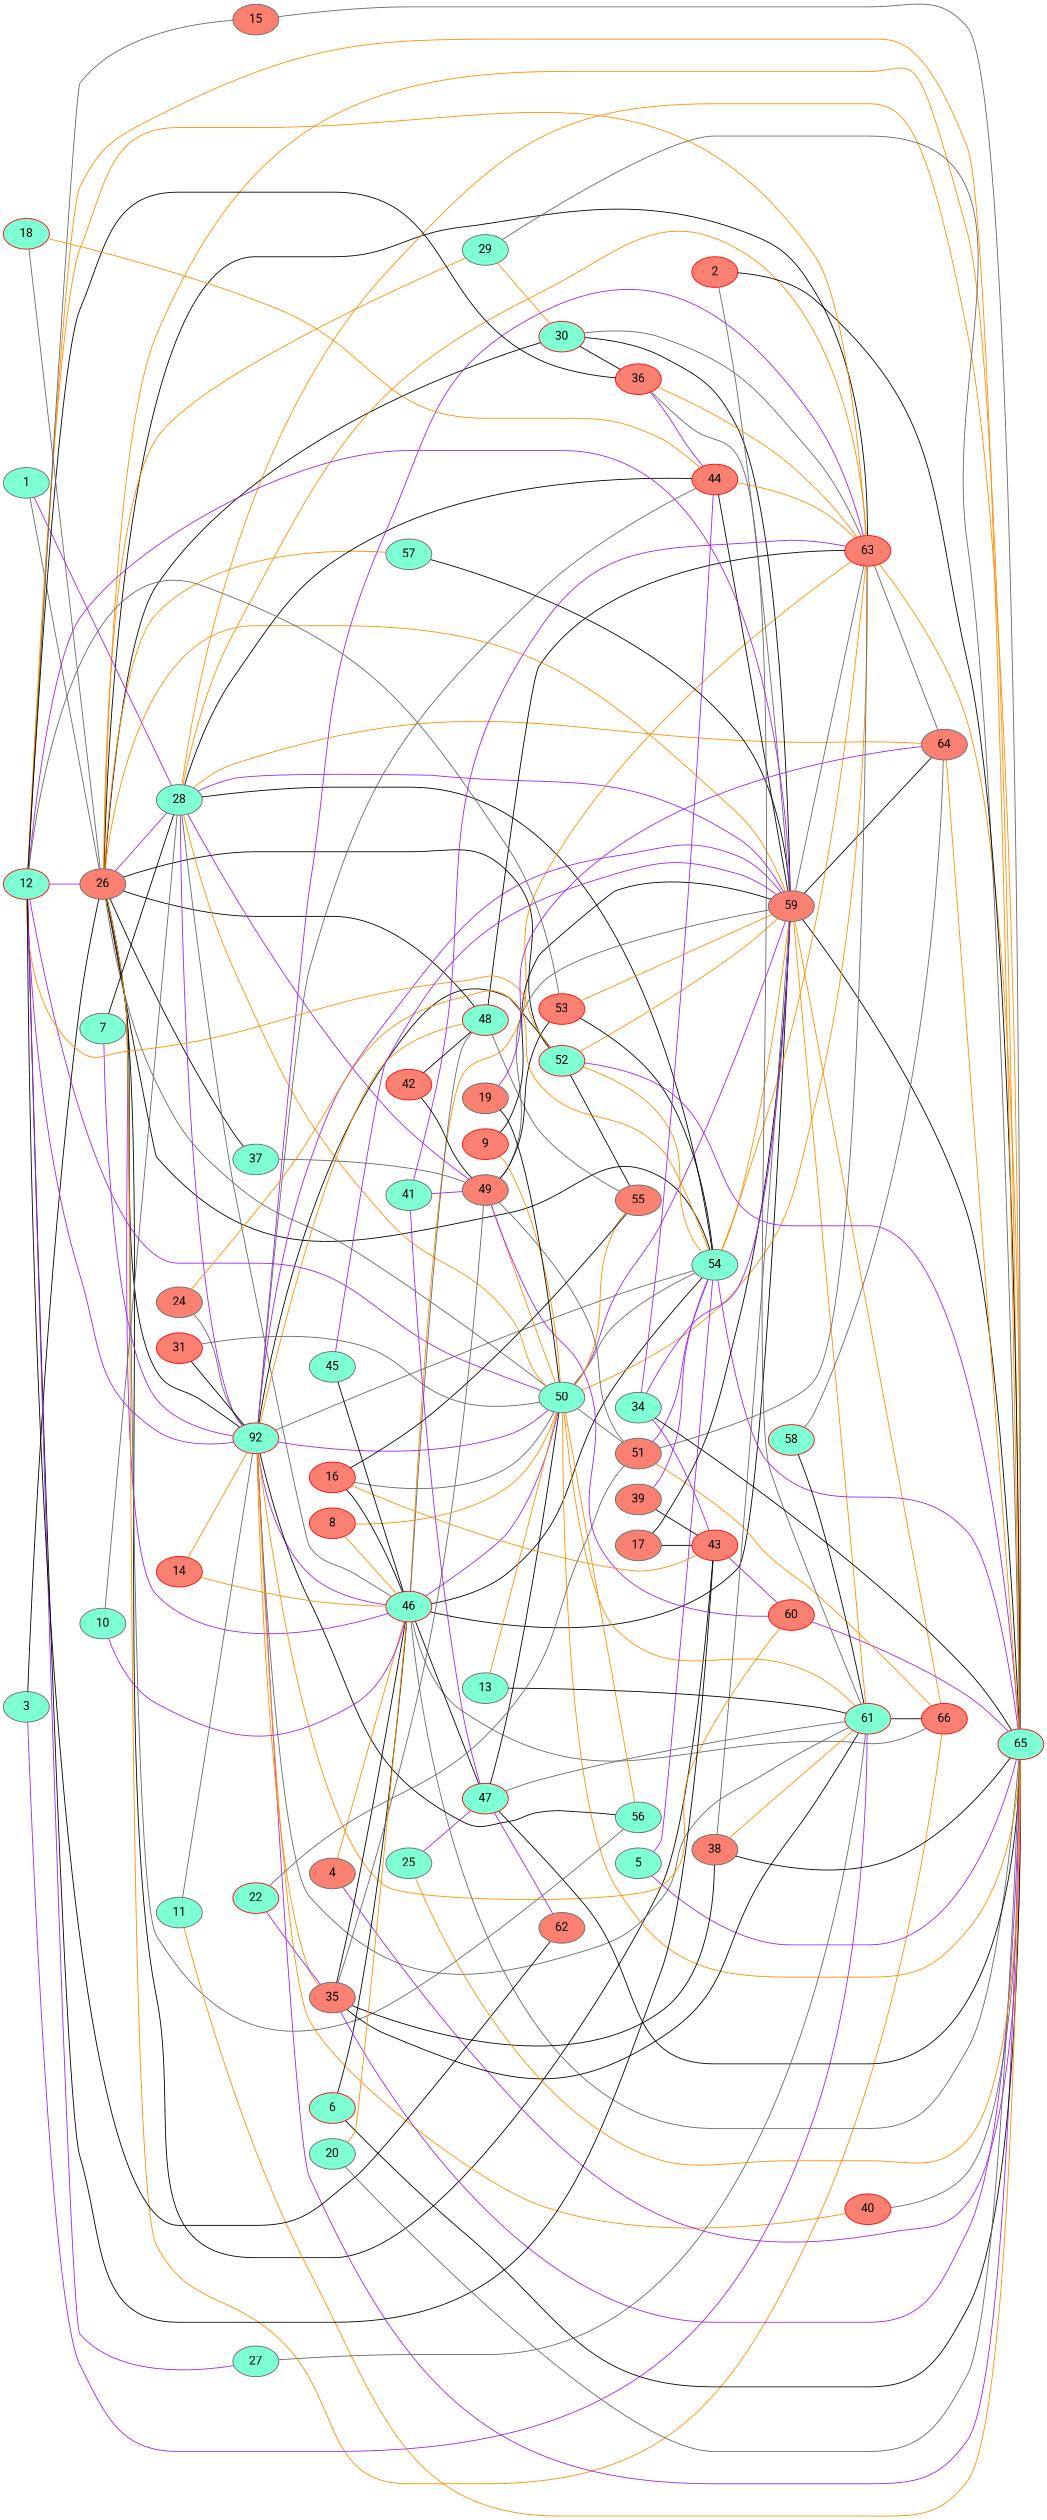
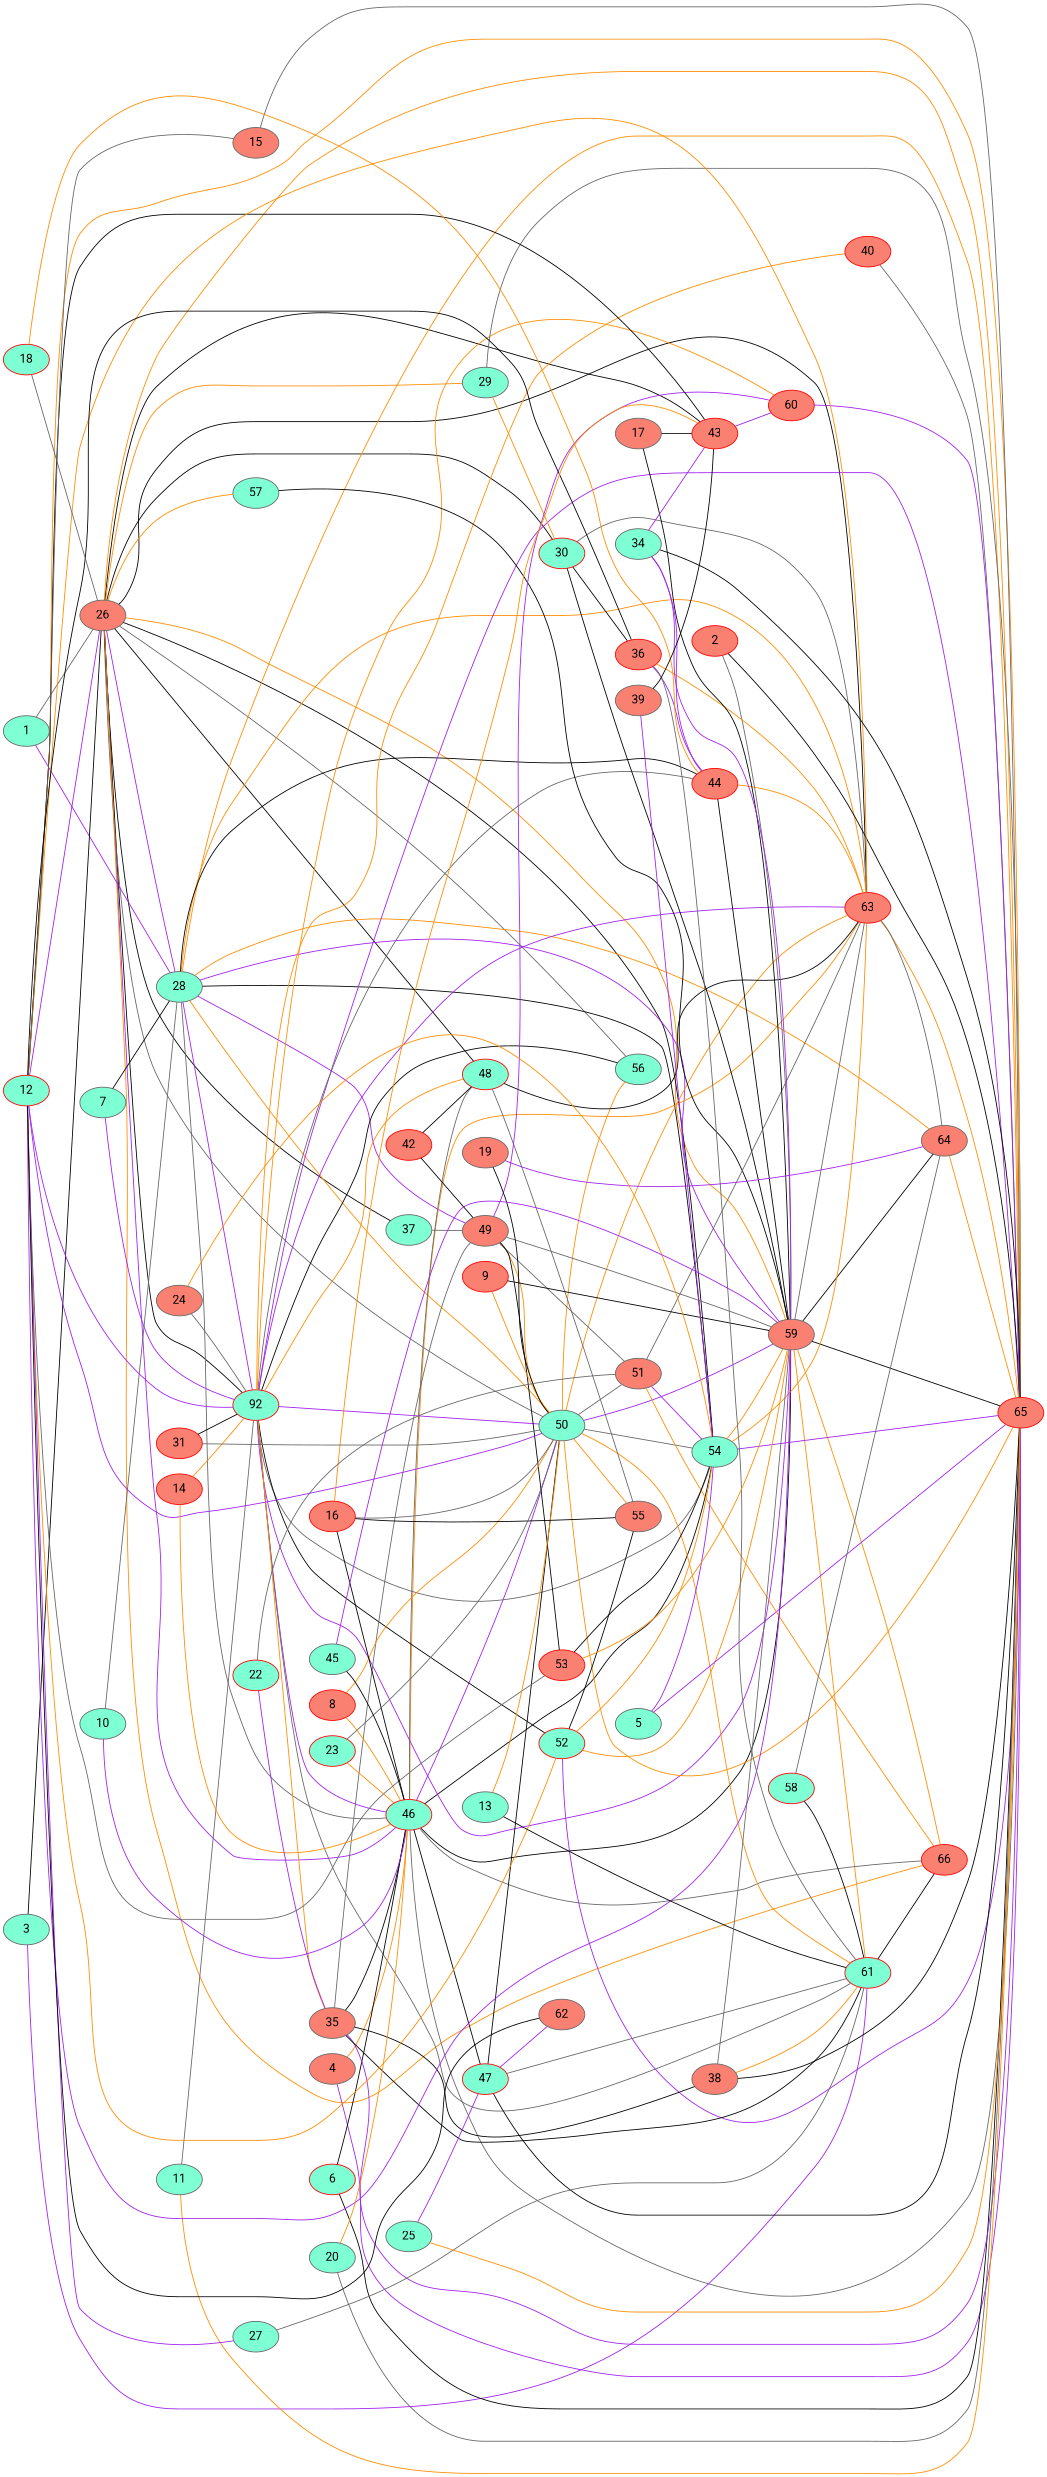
(411, 852) -> none
(409, 1195) -> none
(1021, 1744) -> (1021, 1413)
none -> (332, 1751)
